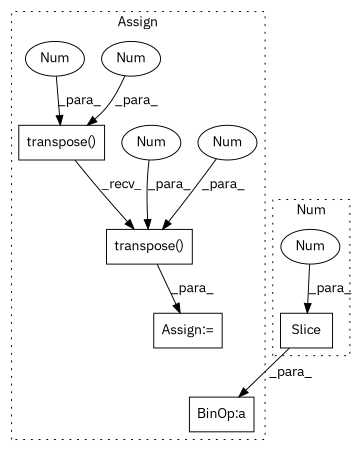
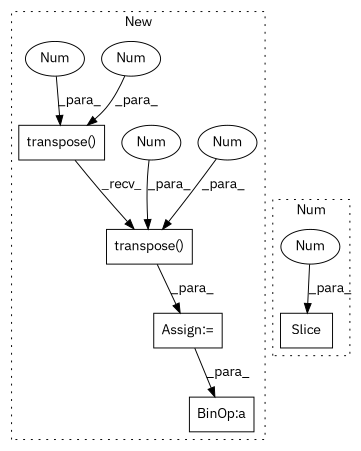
(138, 23) -> (138, 23)
(271, 366) -> (203, 368)
